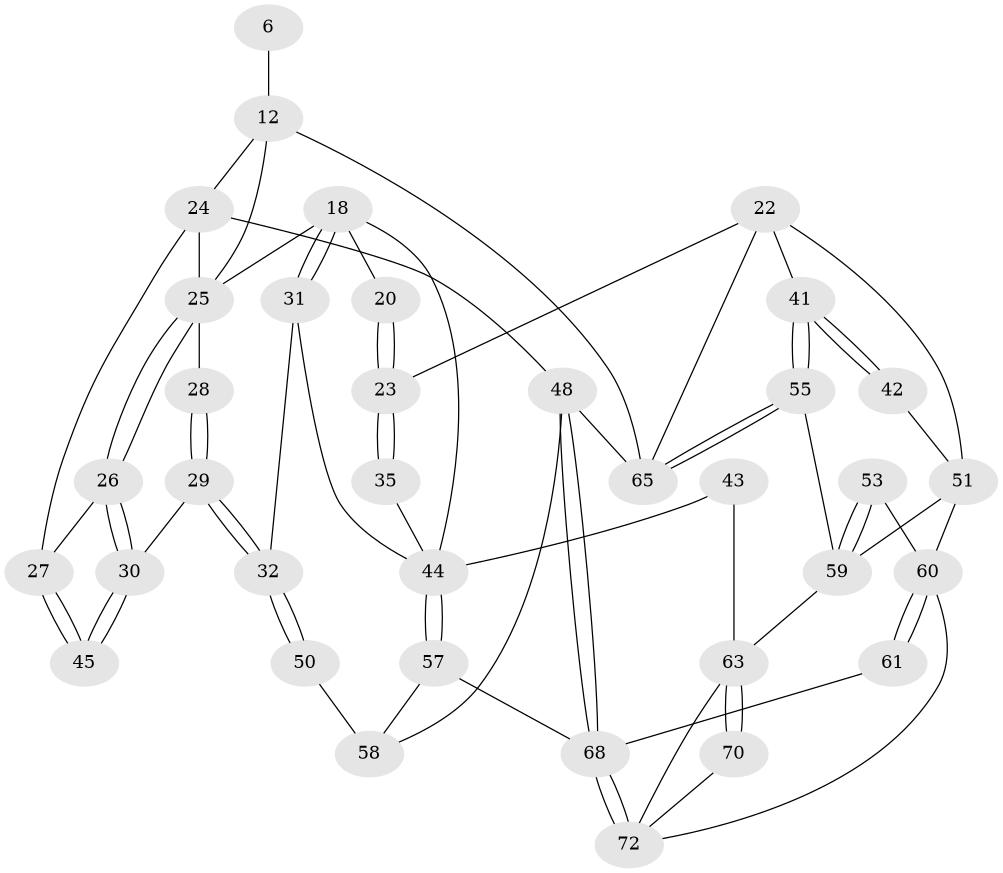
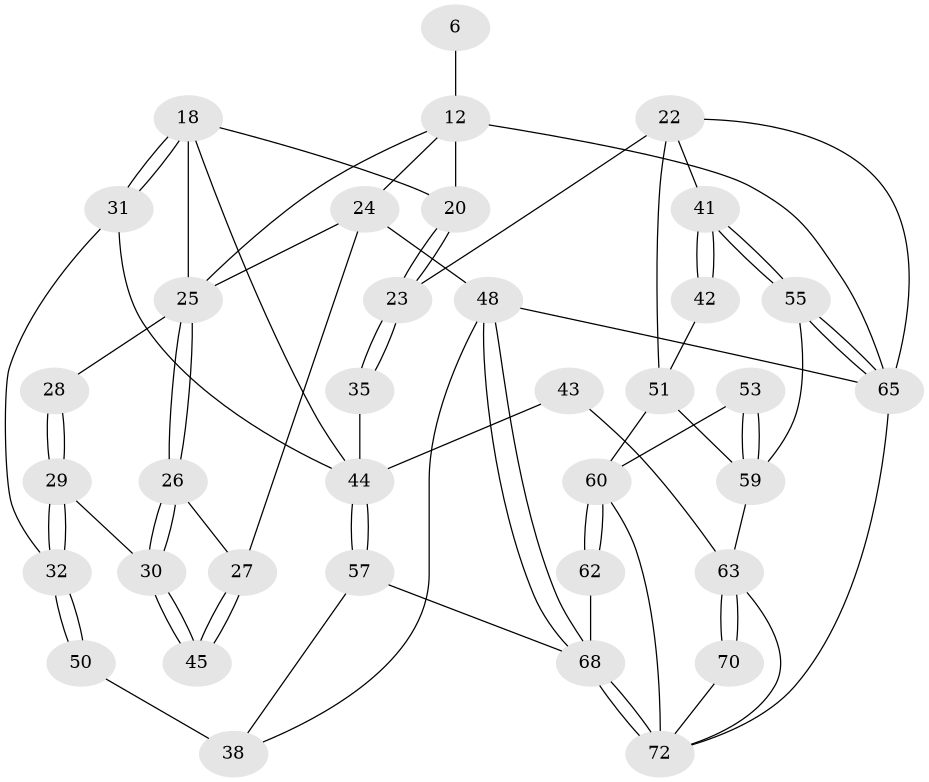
none -> (456, 164)
none -> (840, 613)
(893, 663) -> (591, 573)
(370, 754) -> (234, 754)
